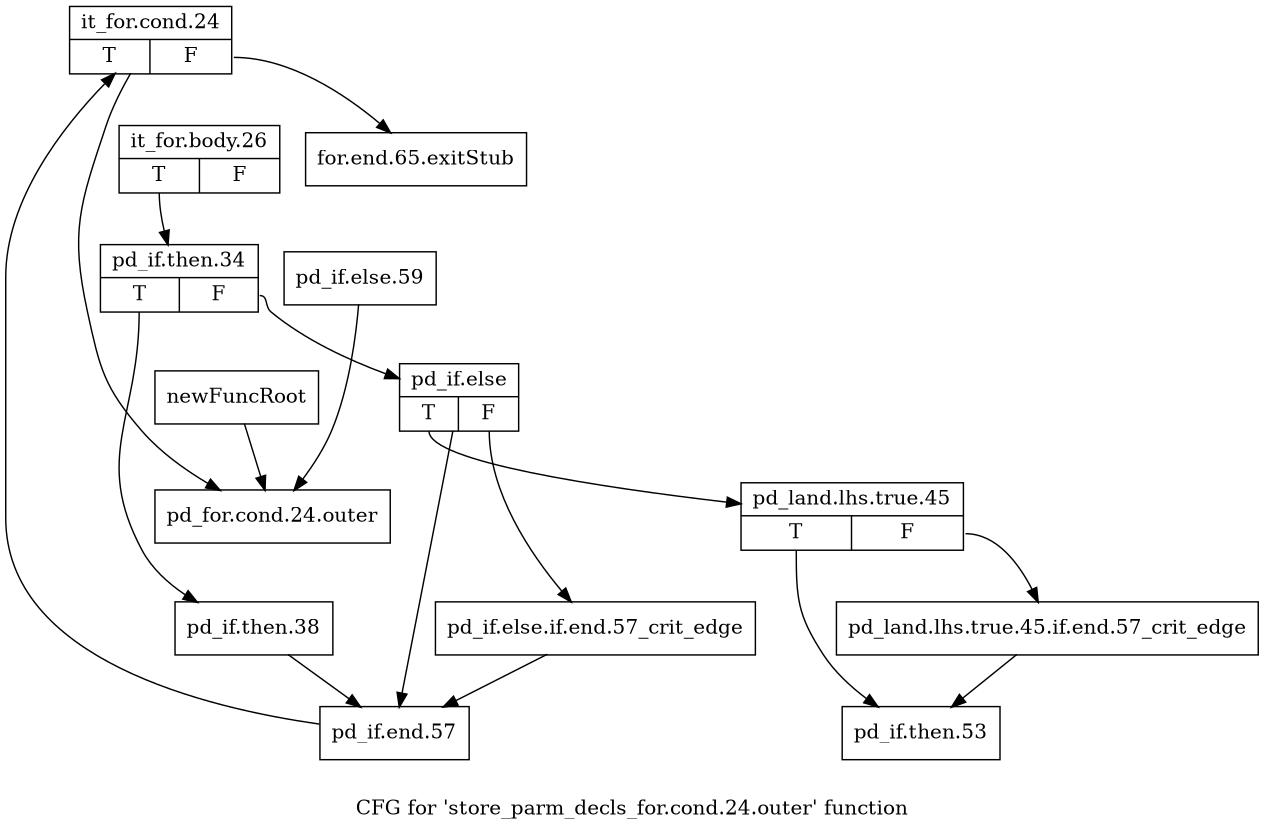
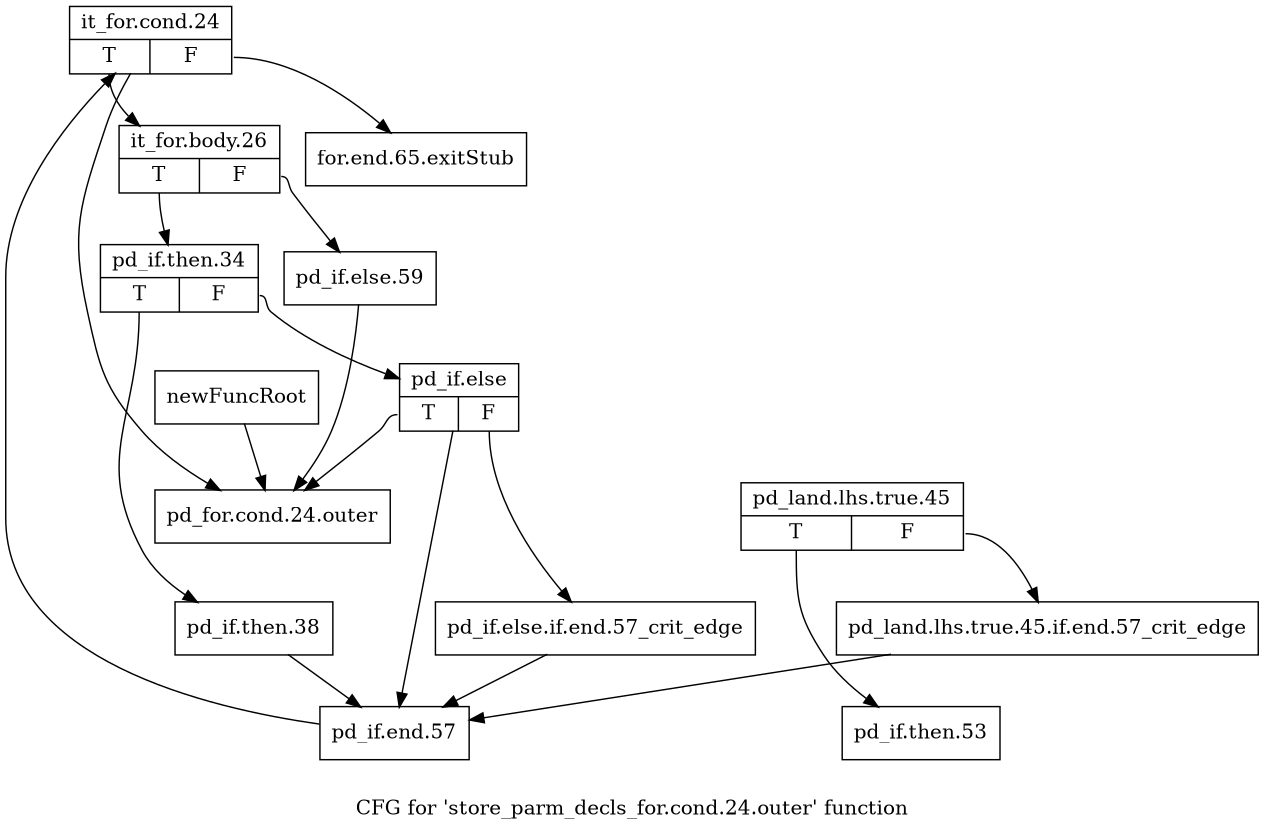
none -> (112, 89)
none -> (305, 209)
(573, 480) -> (358, 448)
(990, 676) -> (687, 686)
